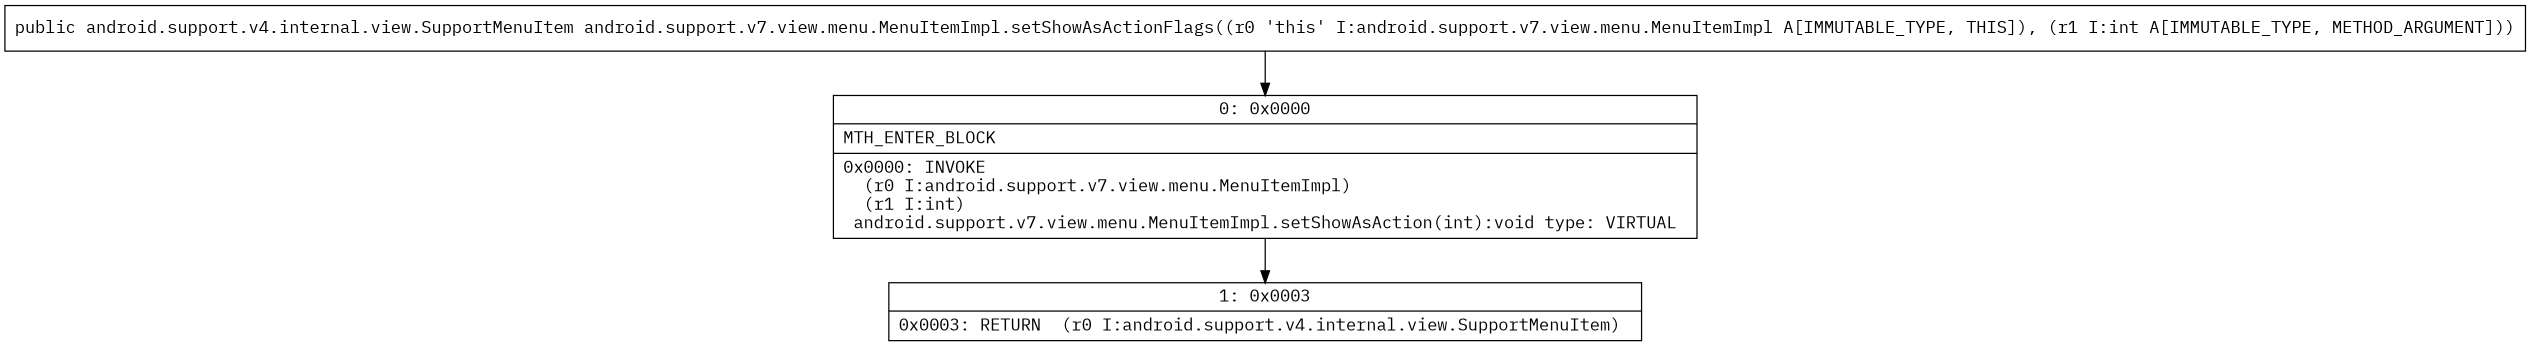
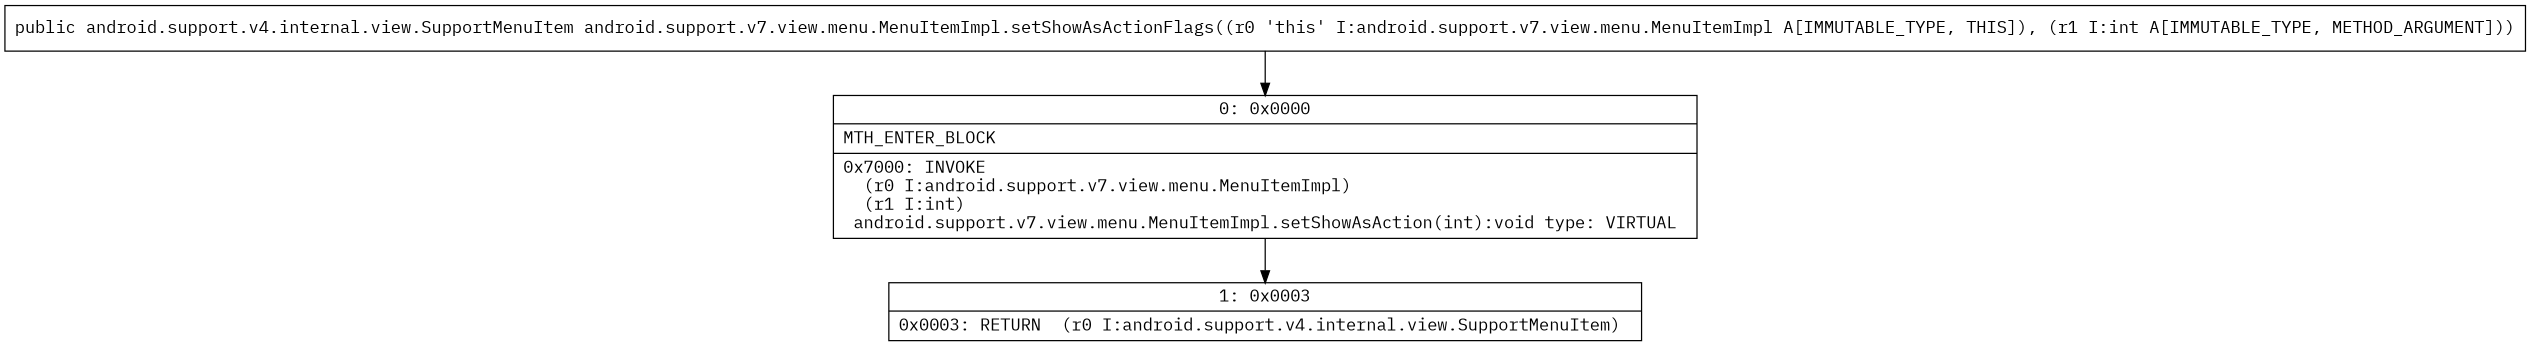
(925, 168) -> (925, 168)
